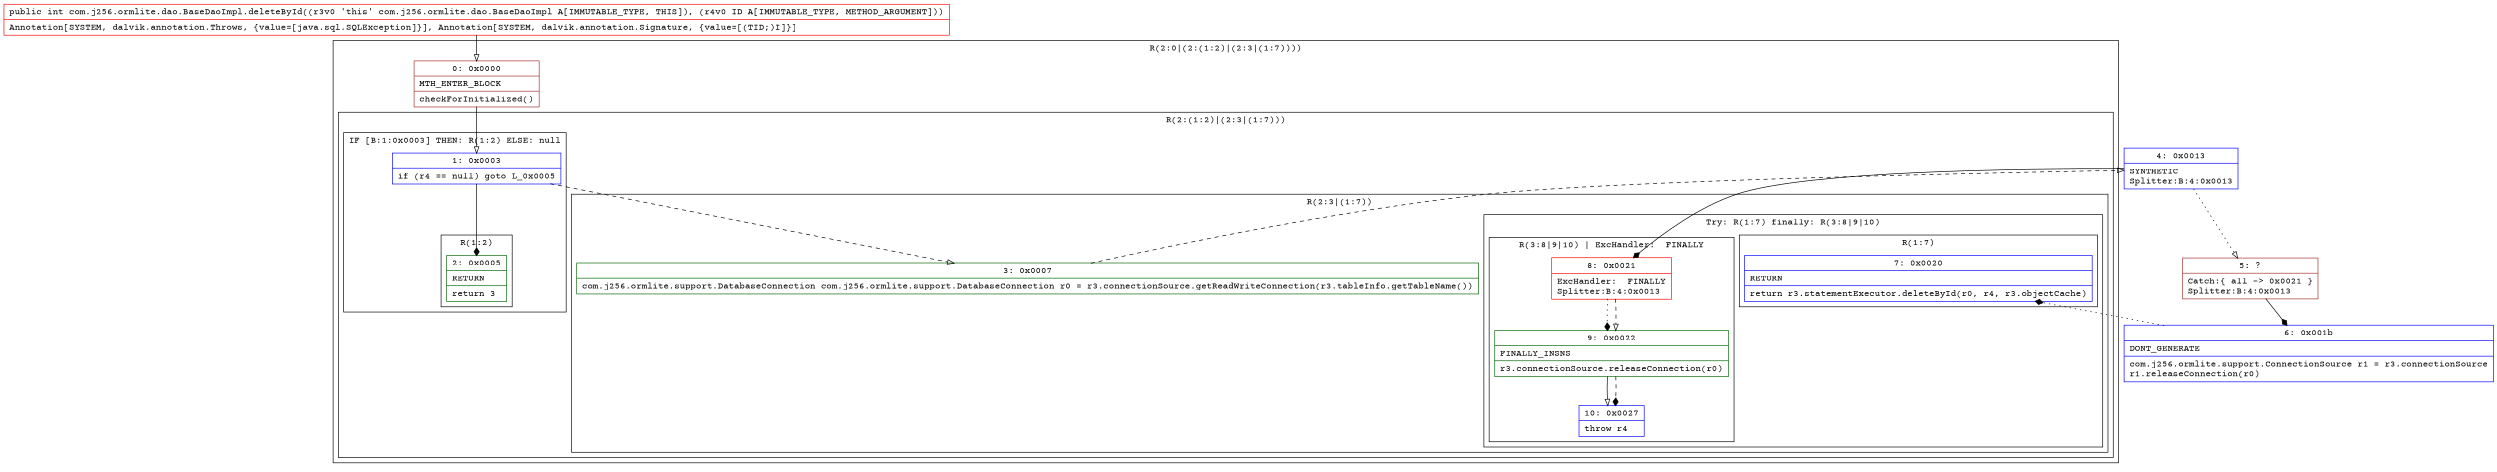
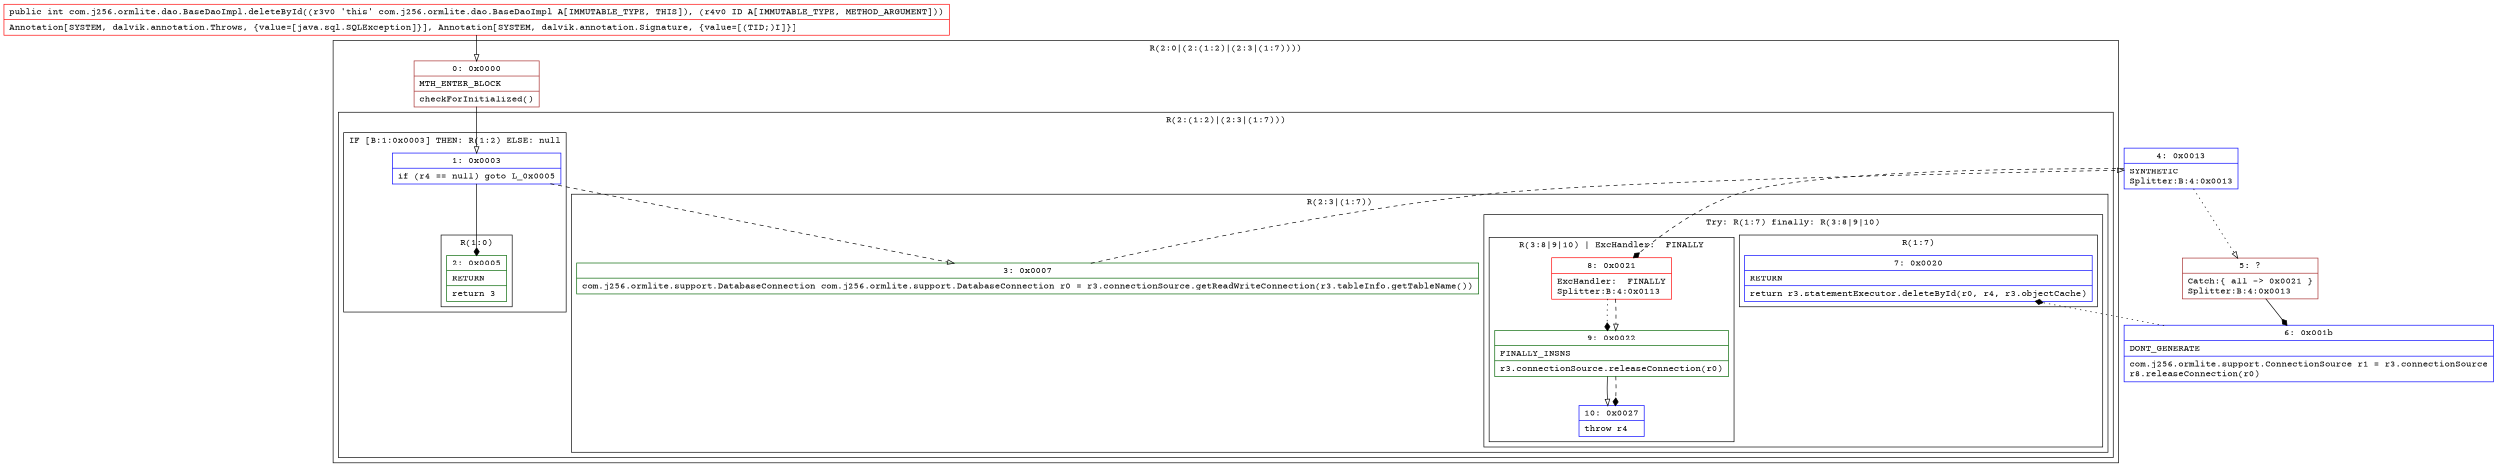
(1797, 182) -> (1797, 182)
(477, 243) -> (477, 243)
(1609, 291) -> (1609, 291)
(2195, 374) -> (2195, 374)
